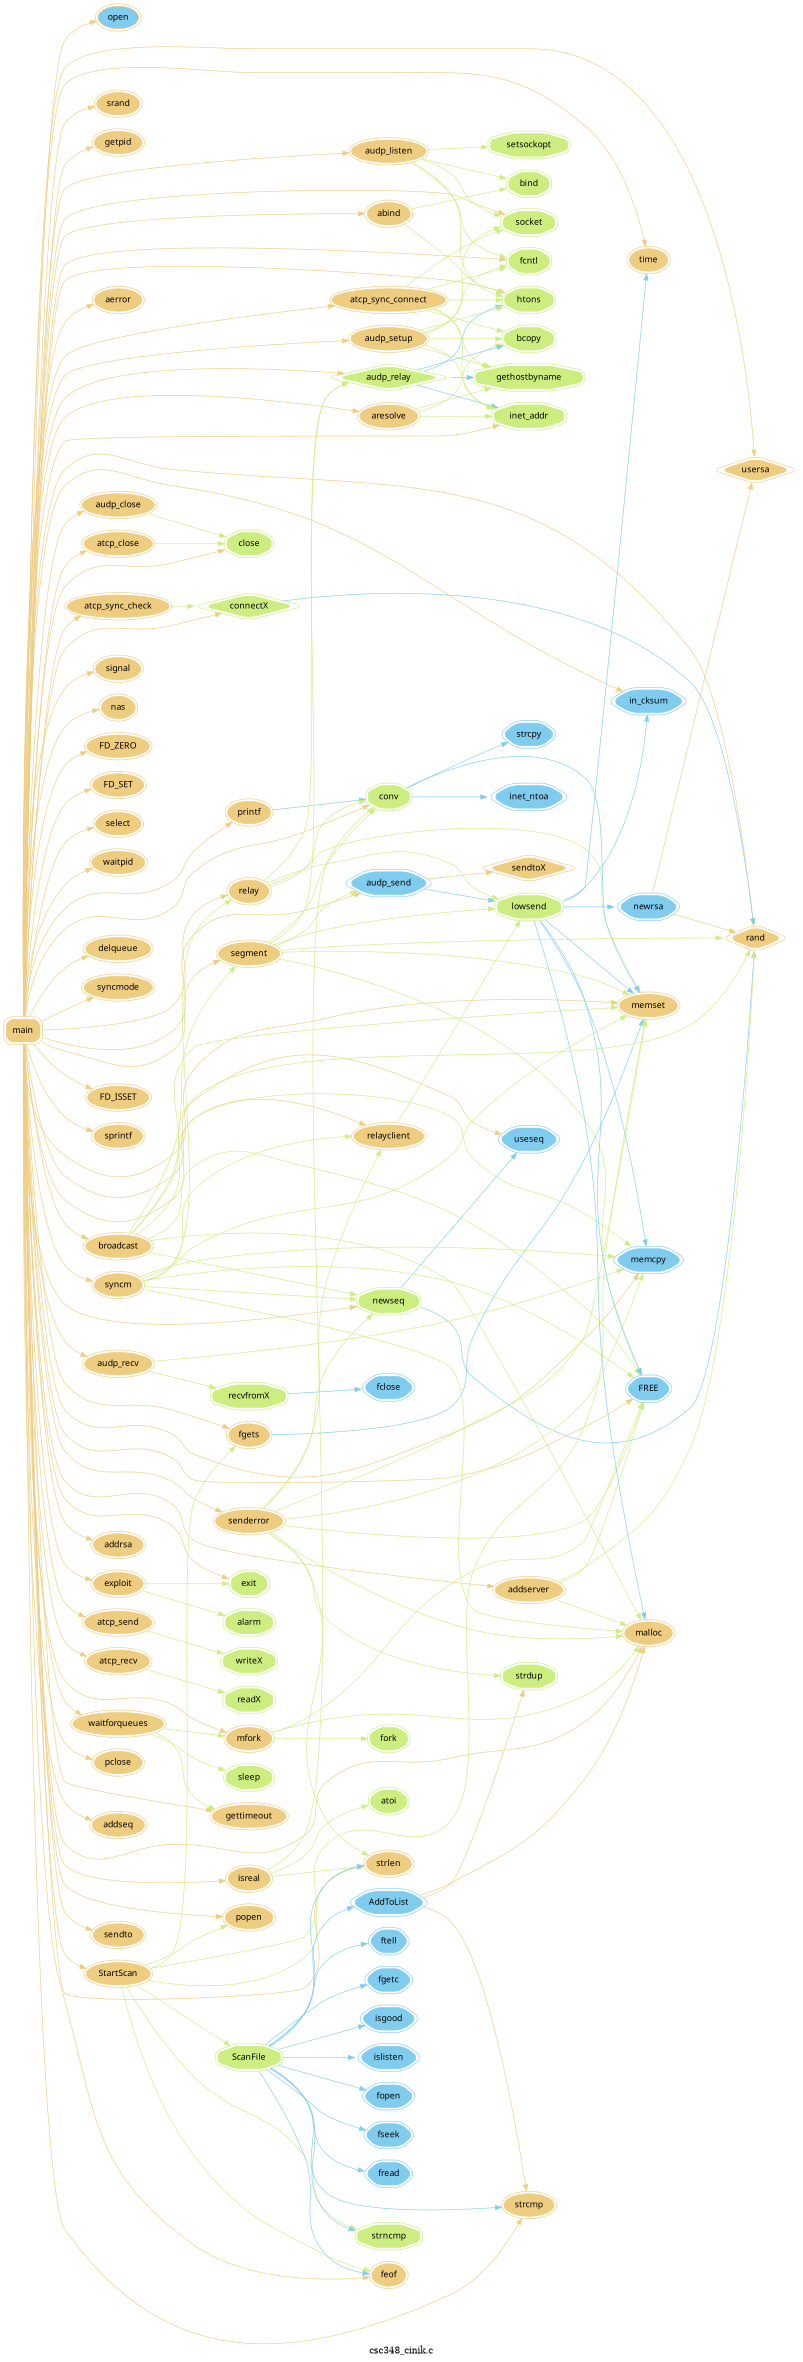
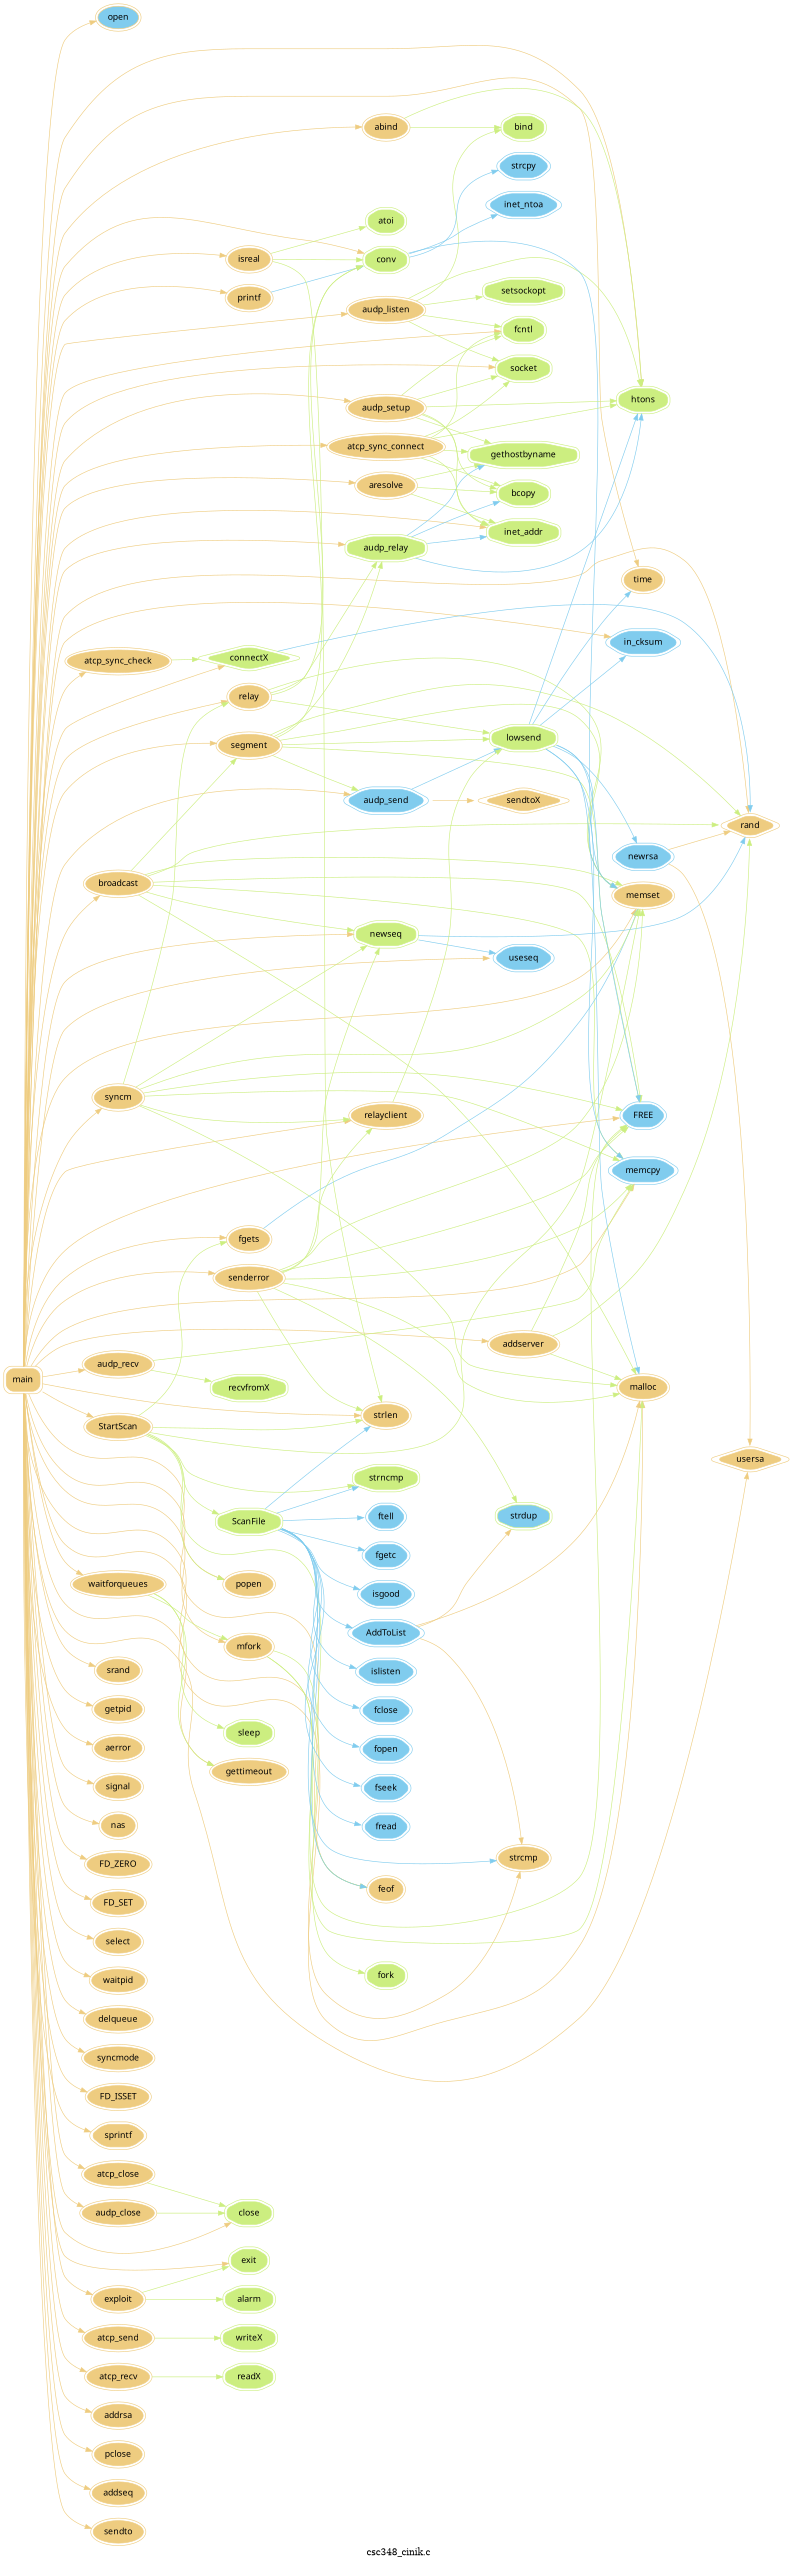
(389, 378) -> (386, 548)
none -> (580, 580)
(118, 1136) -> (118, 2136)
(323, 1392) -> (315, 1619)
(529, 1676) -> (524, 1516)
